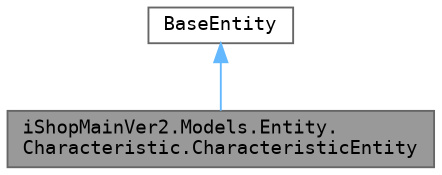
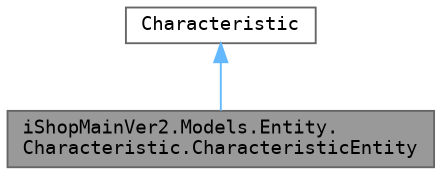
(221, 25) -> (221, 25)
